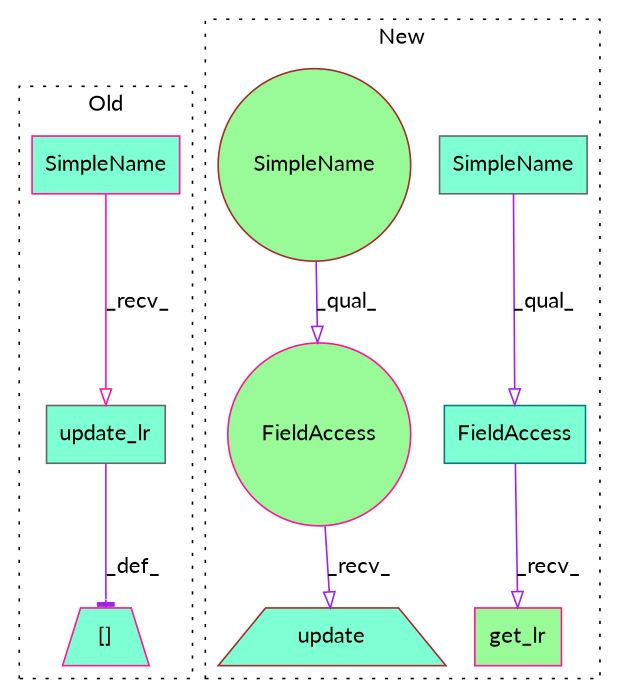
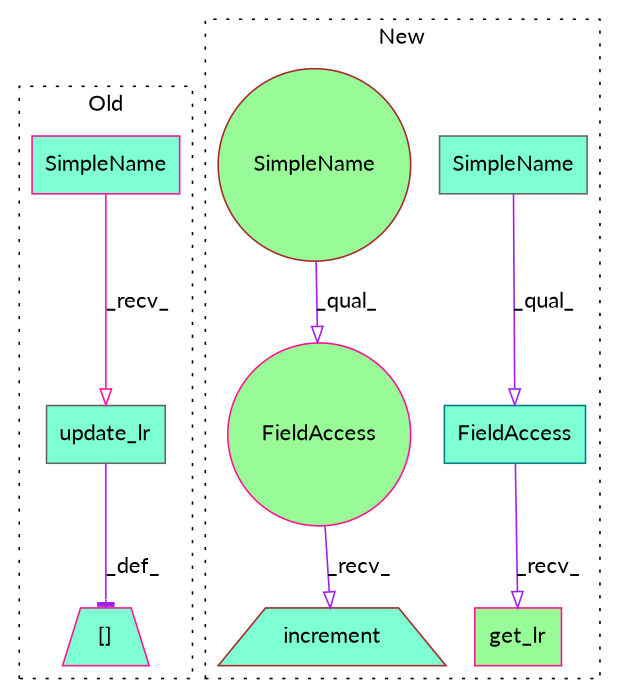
(332, 637) -> (332, 637)
